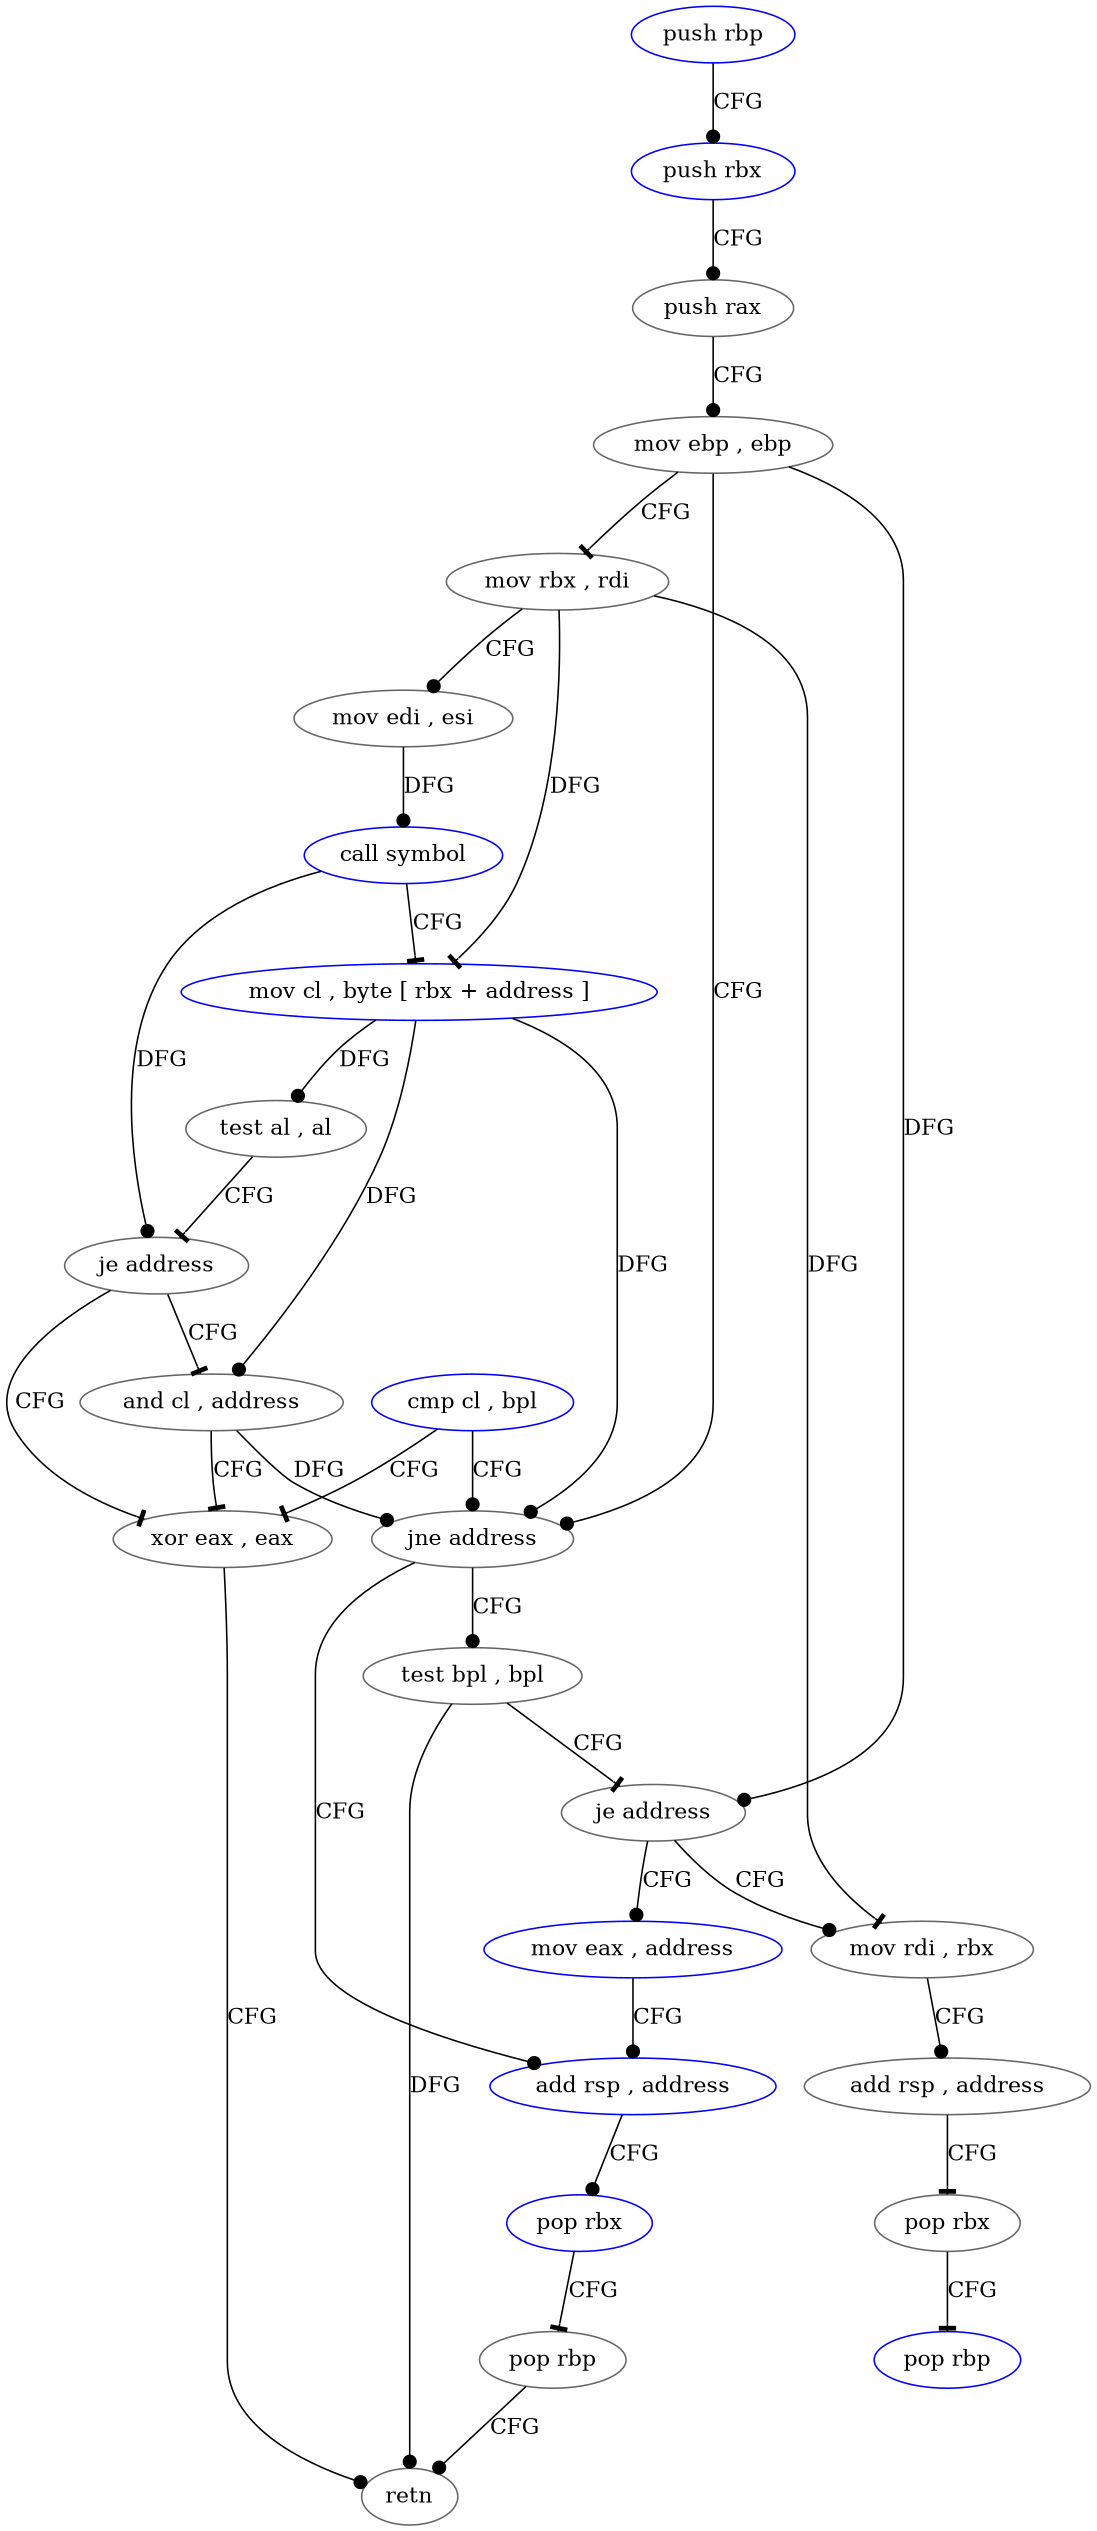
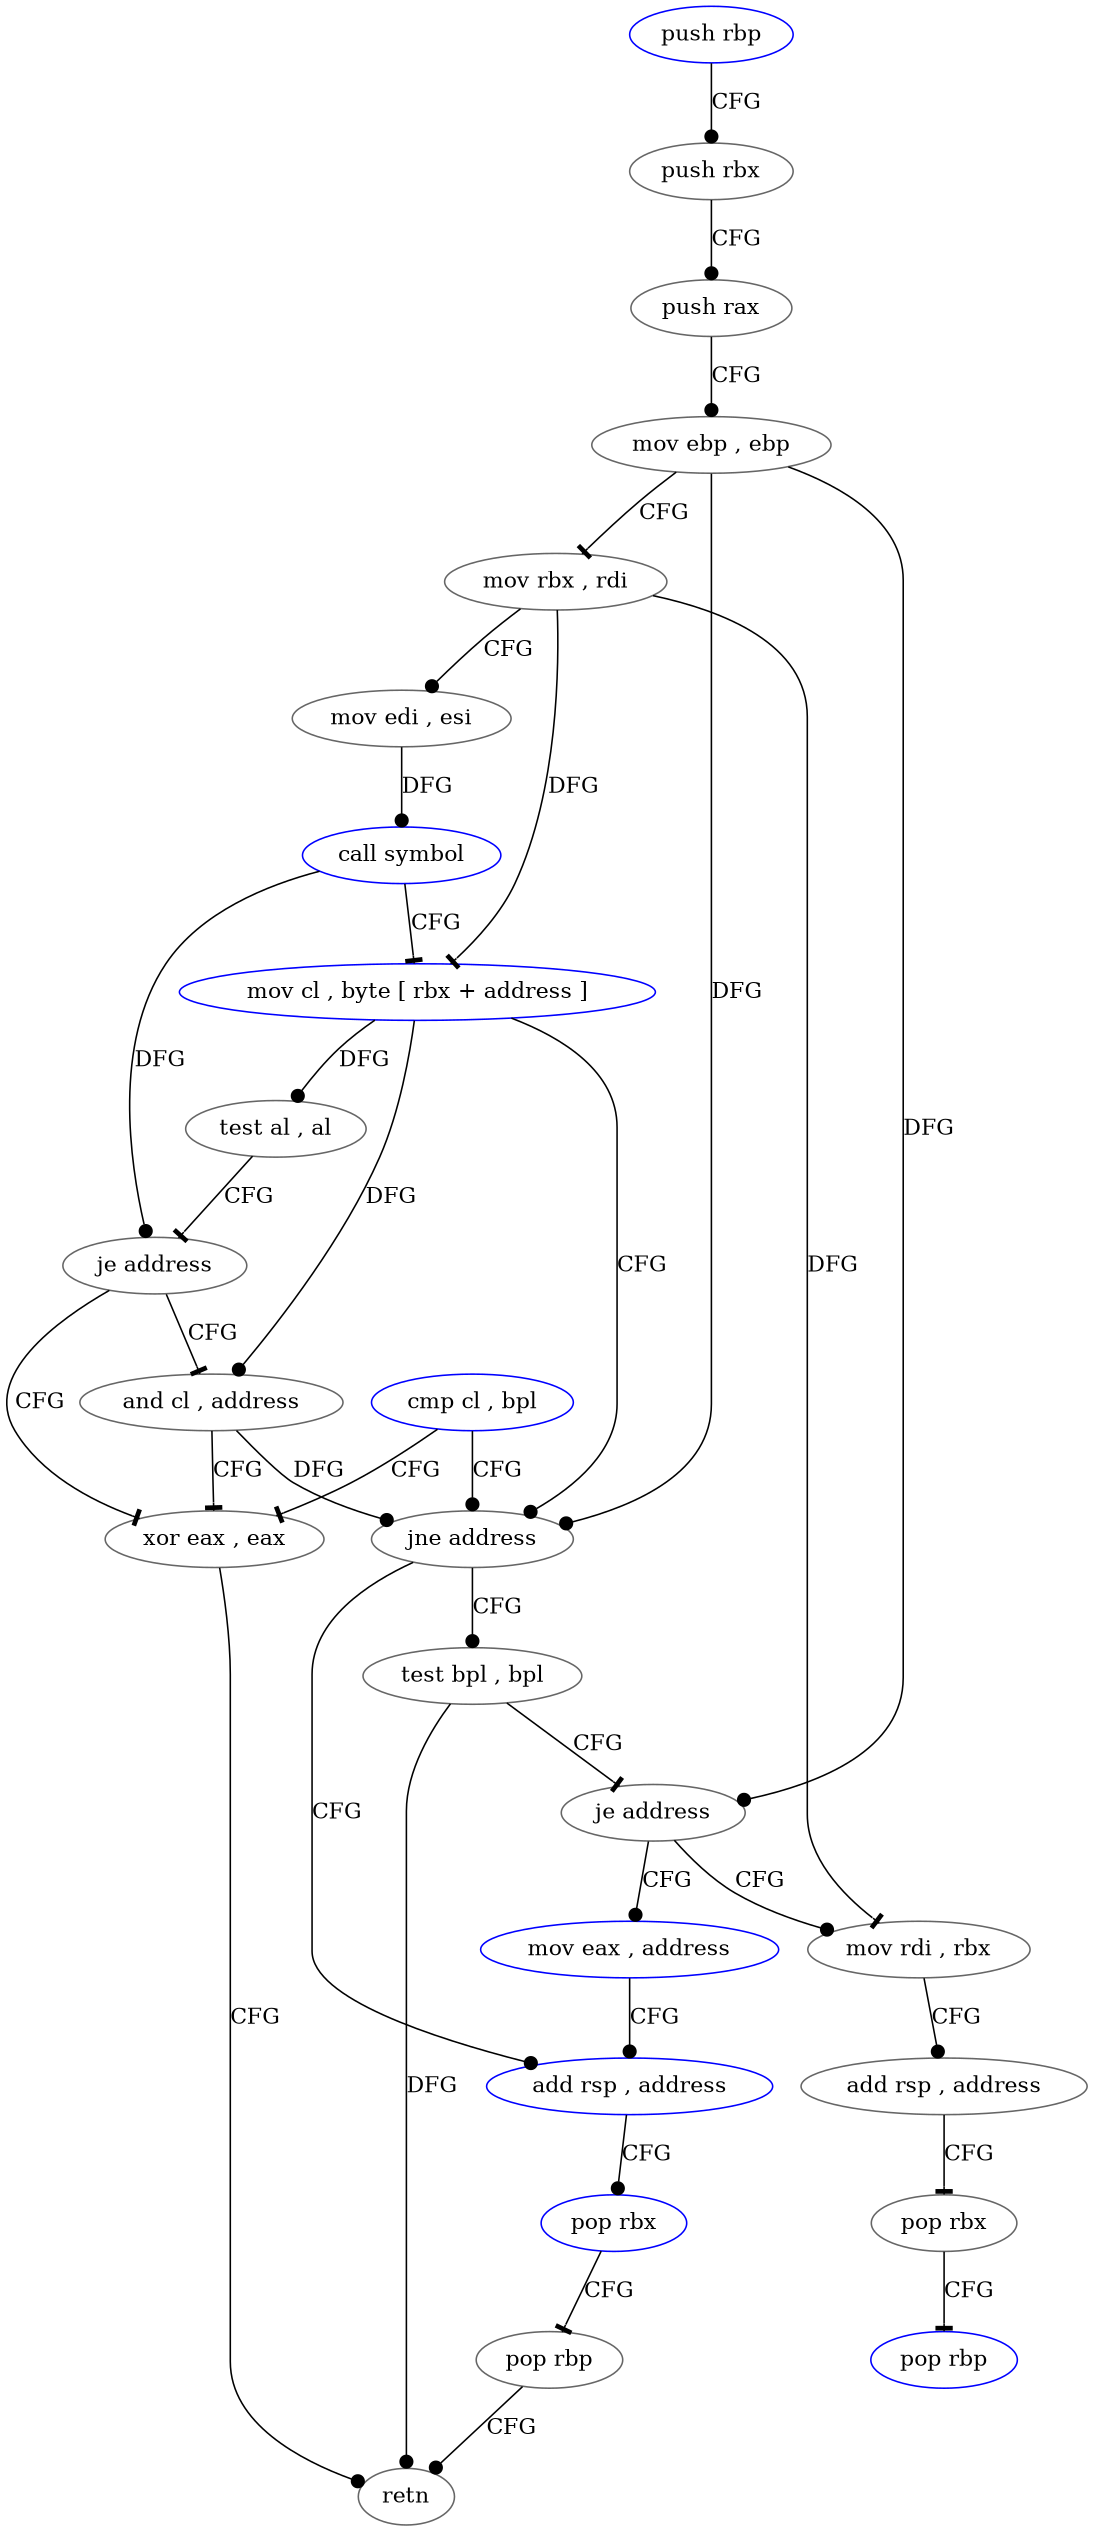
(713, 171) -> (711, 171)
(738, 992) -> (737, 992)
(643, 1266) -> (642, 1266)
